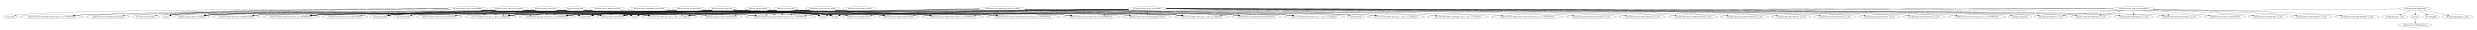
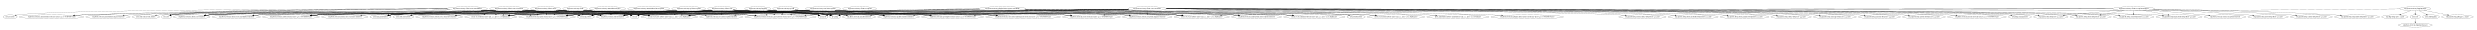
(1591, 17) -> none
